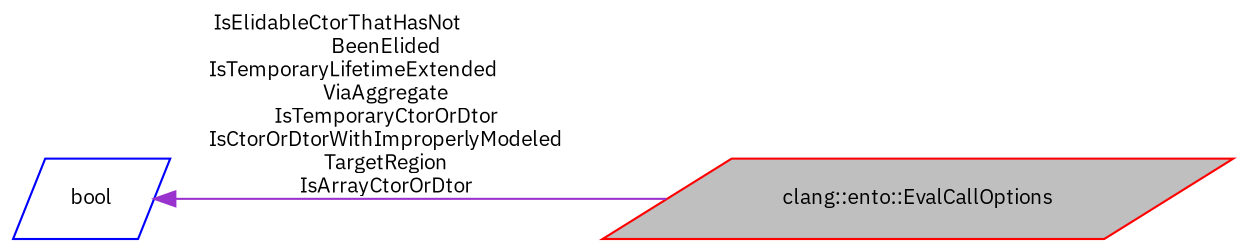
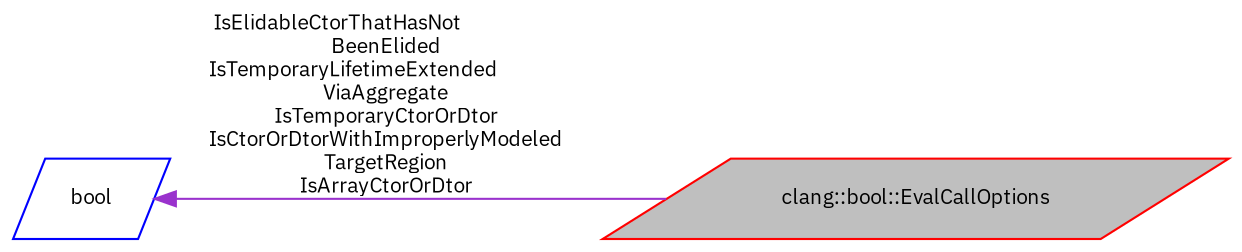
(918, 199) -> (916, 199)
